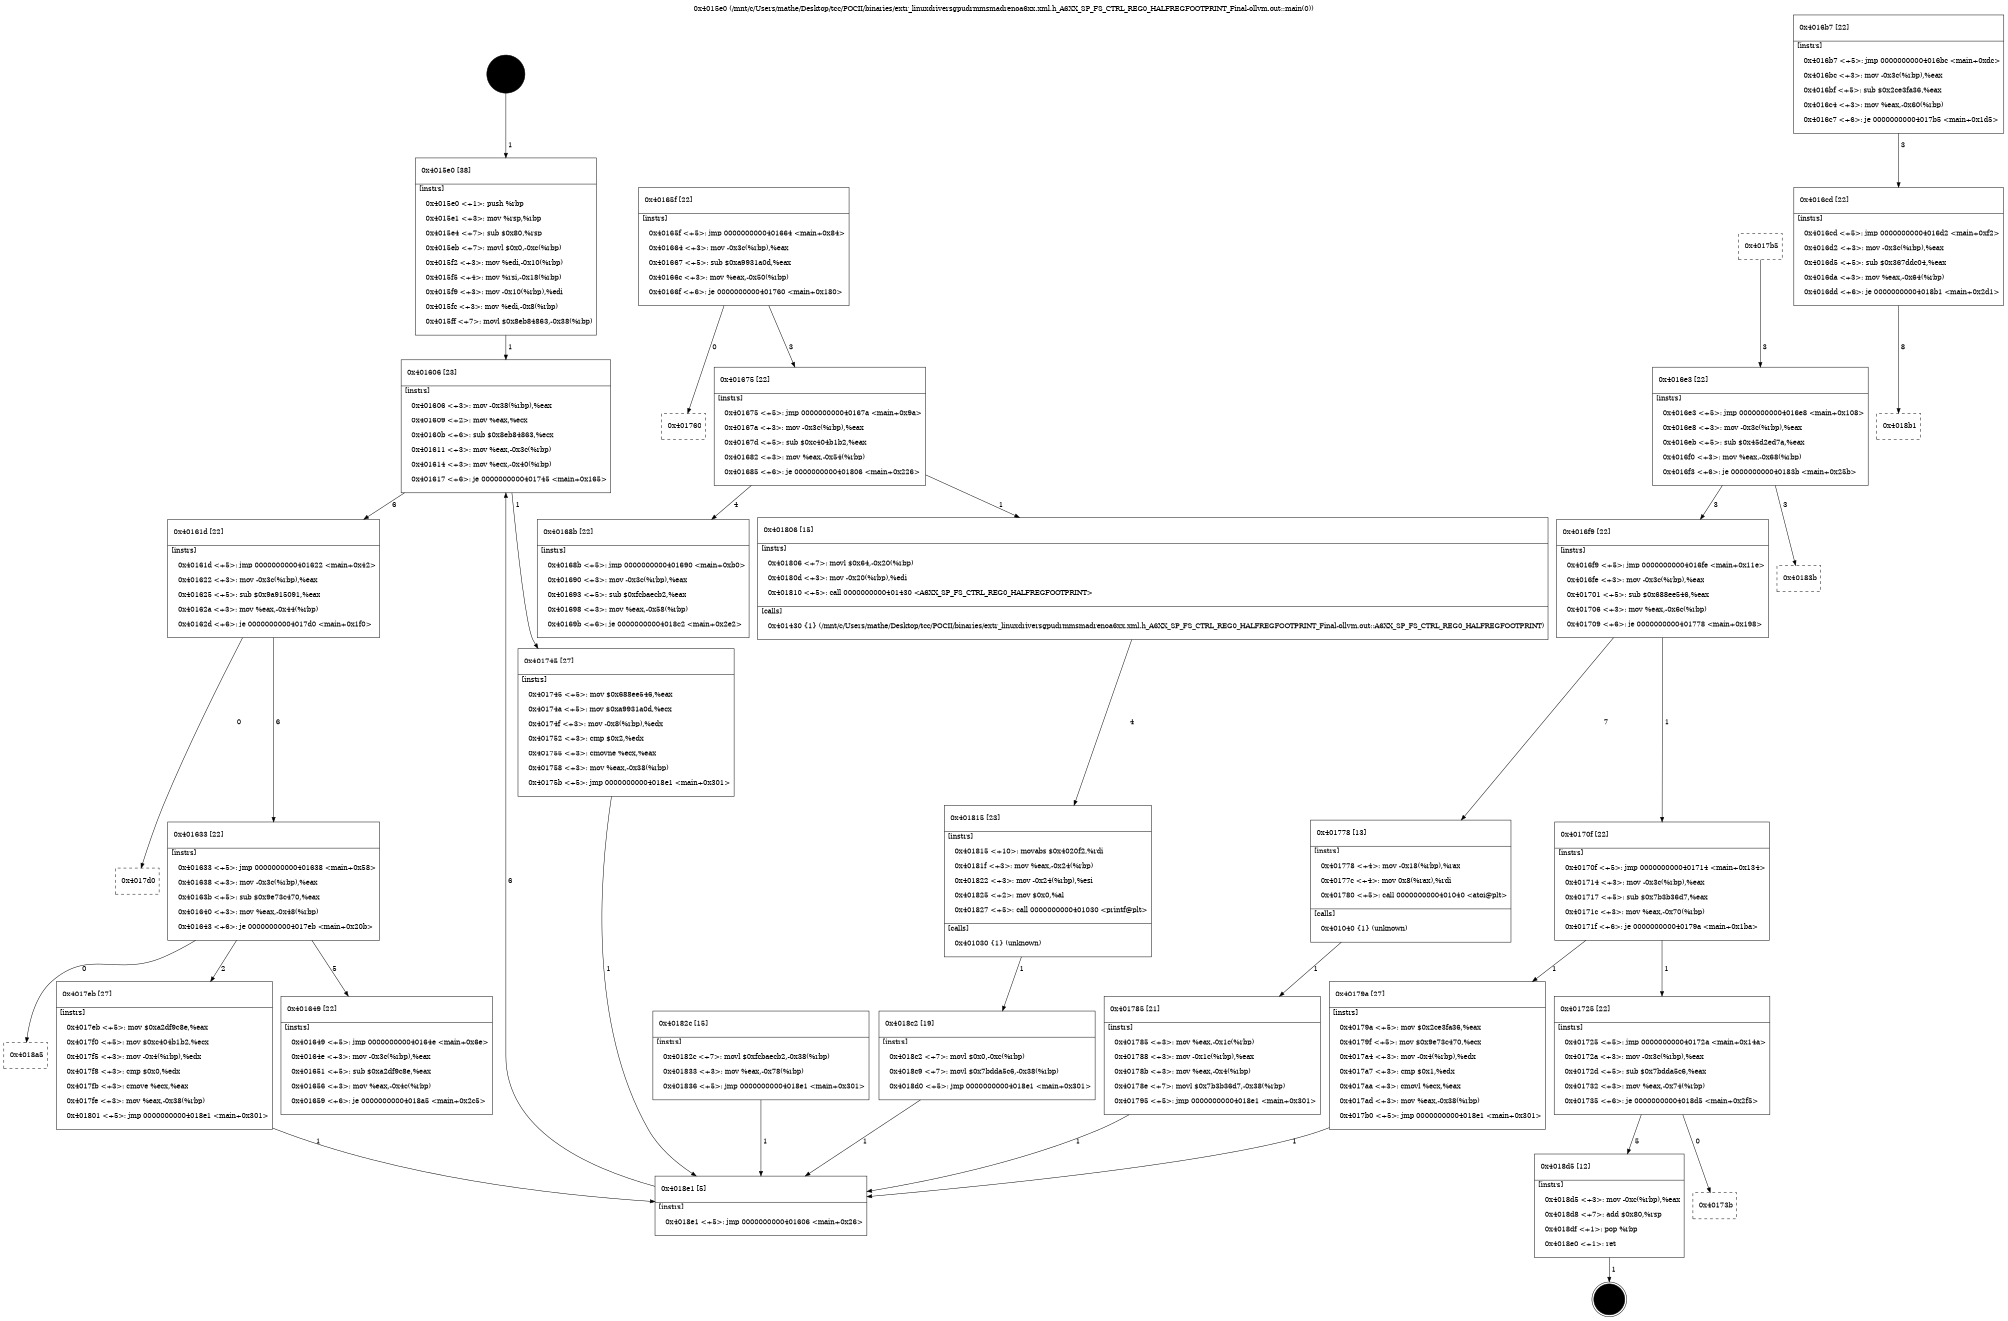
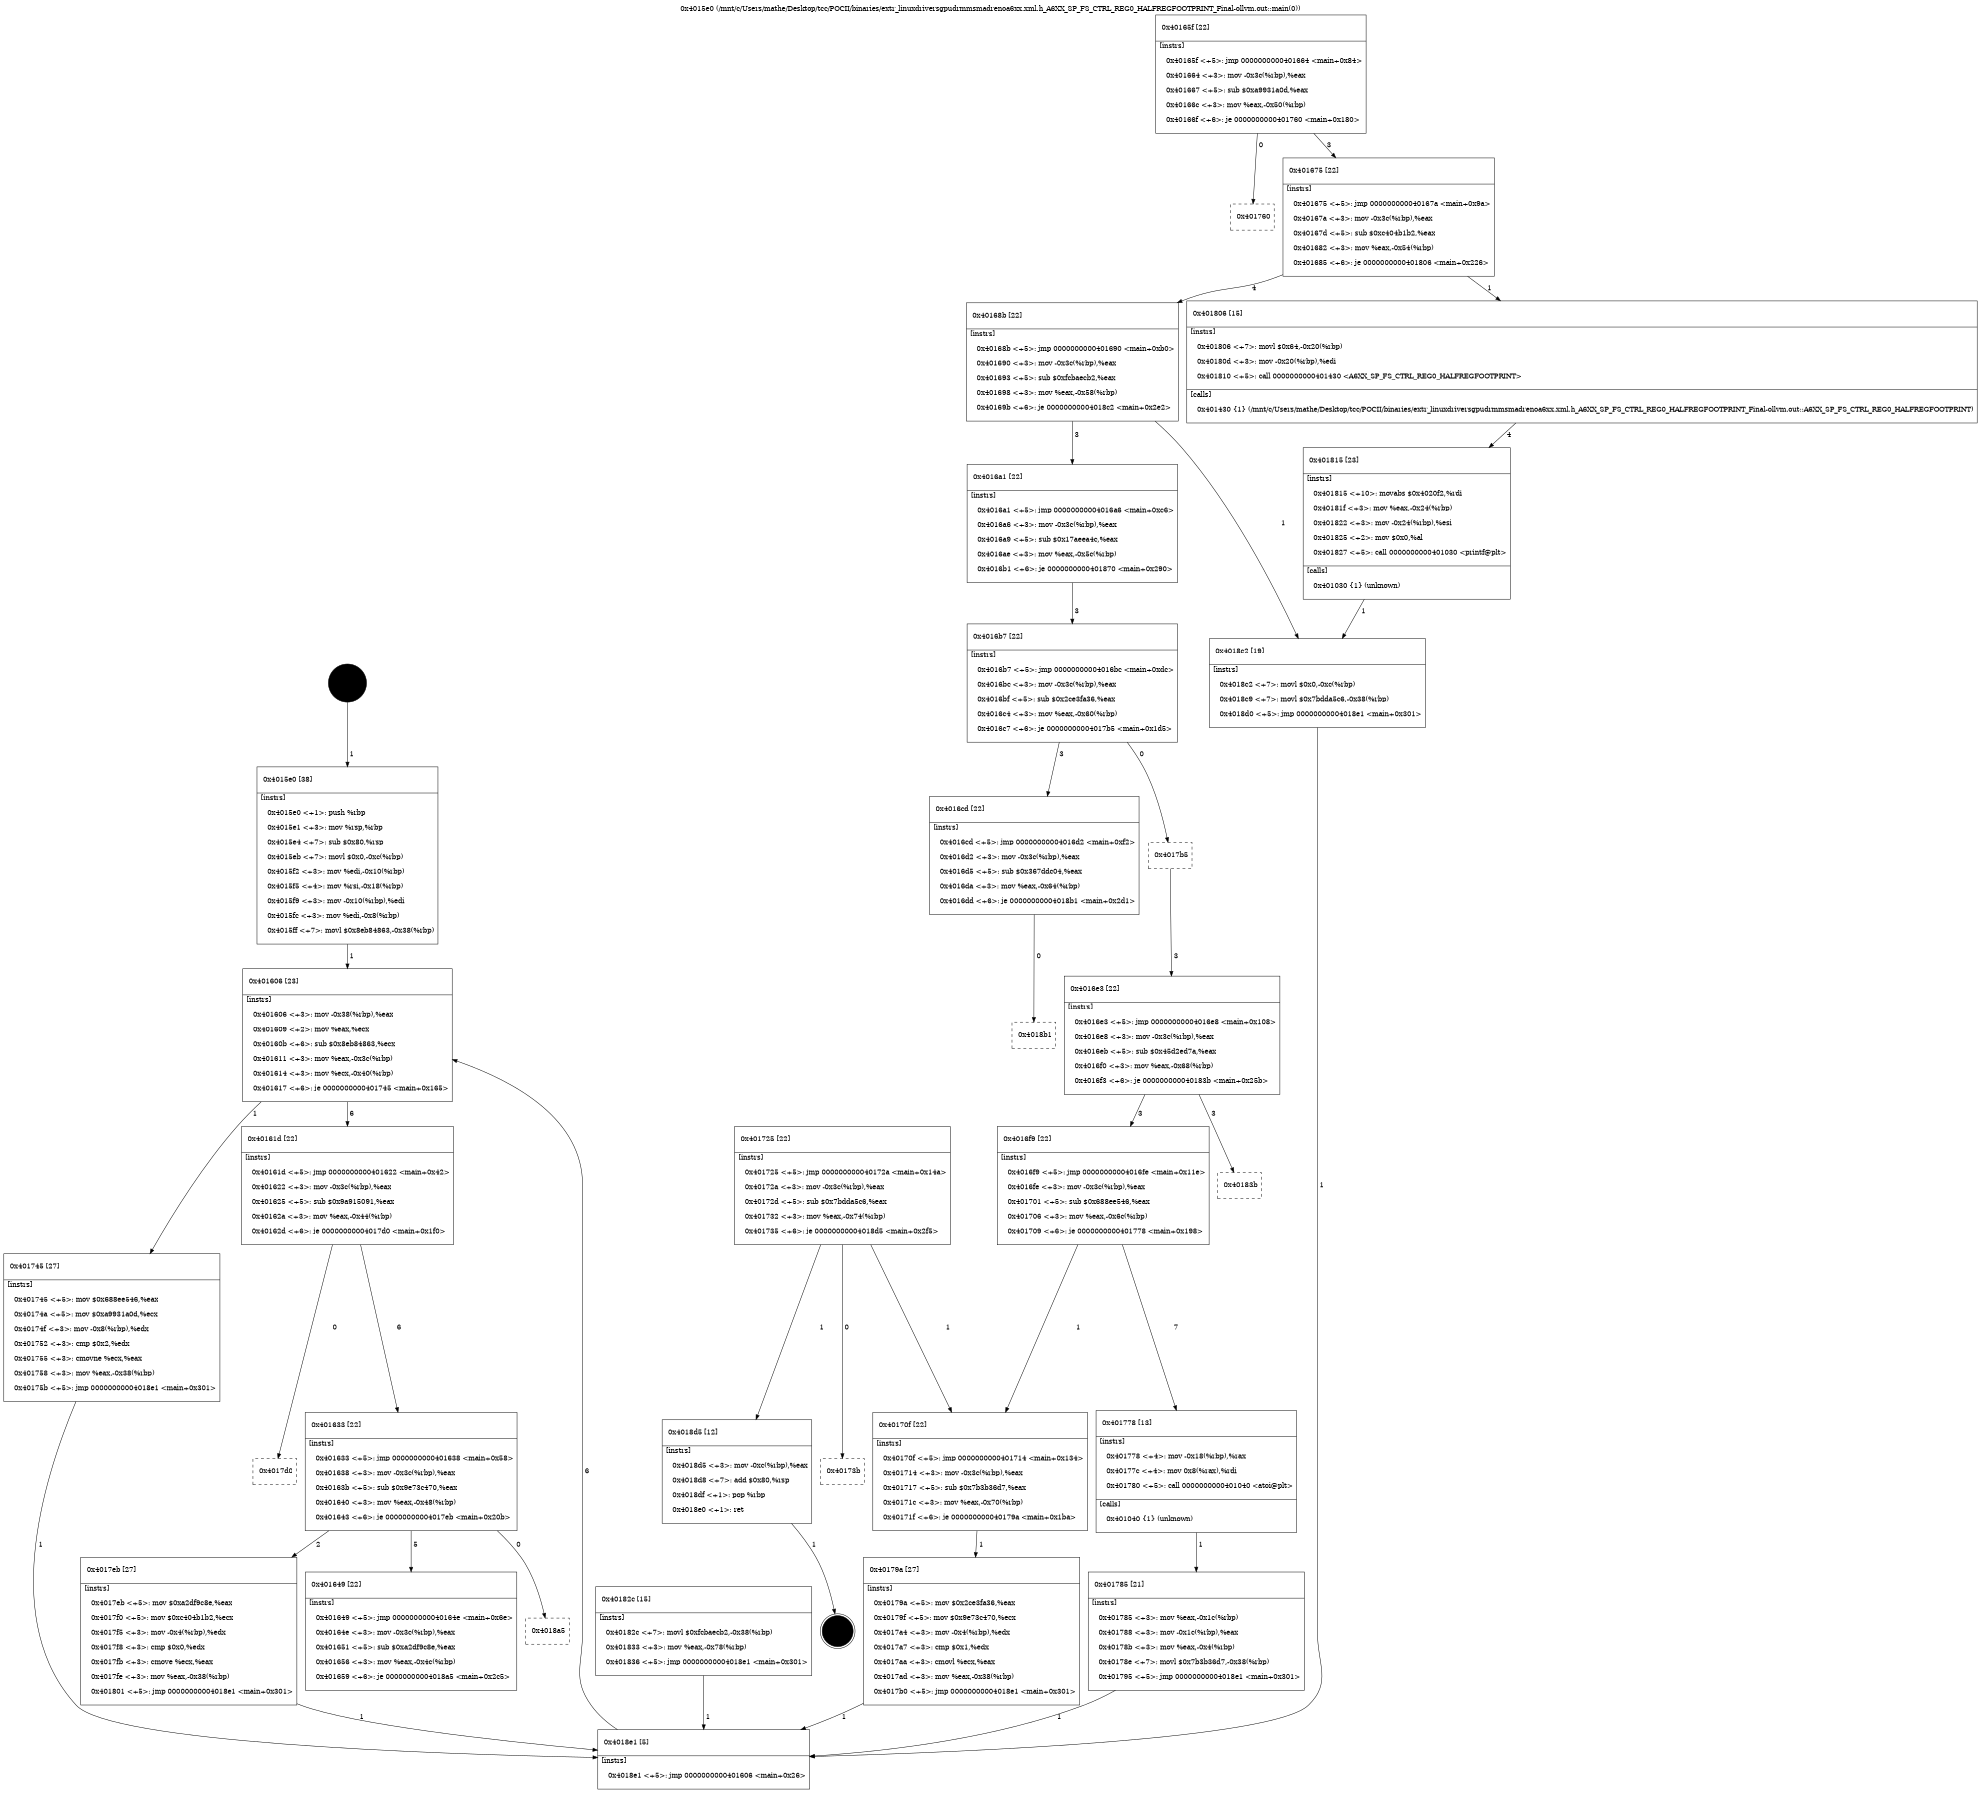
(1902, 347) -> (1038, 956)
none -> (1235, 521)
none -> (1072, 523)
none -> (1153, 788)
(1662, 966) -> (910, 1326)
(1636, 1142) -> (821, 1328)
